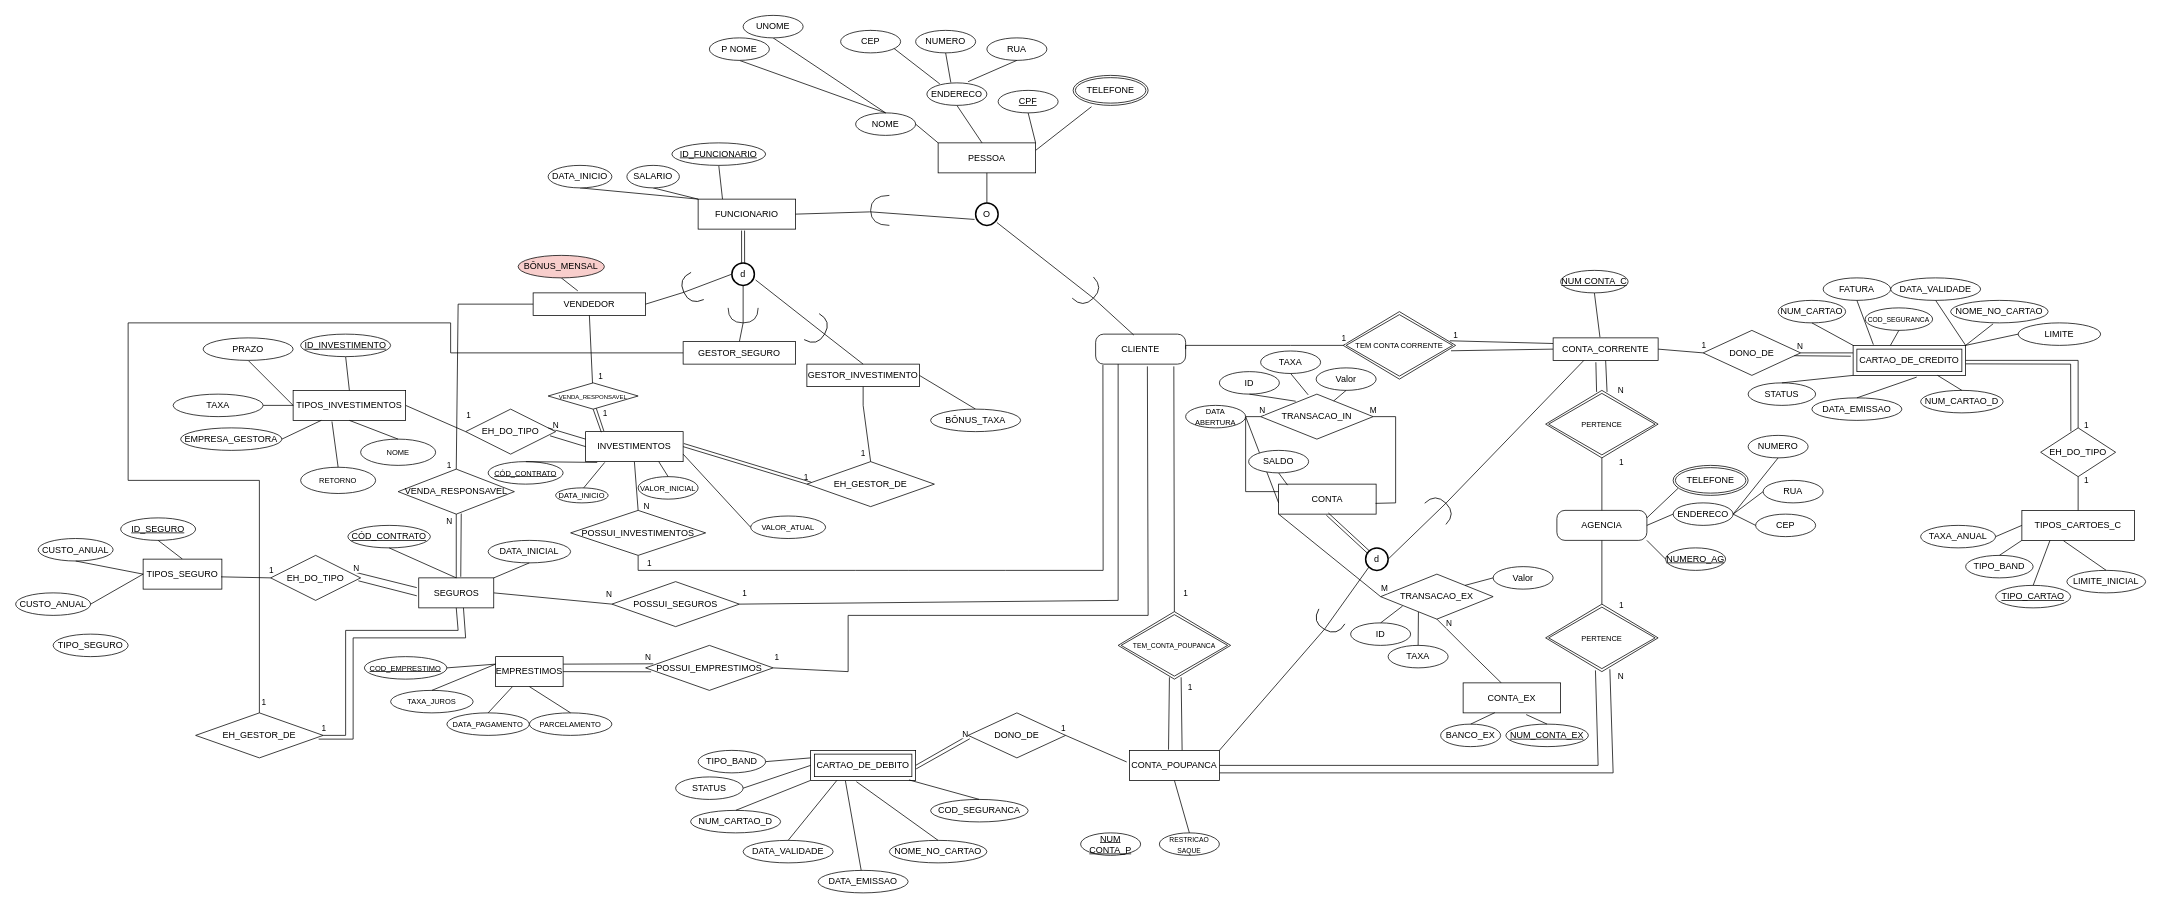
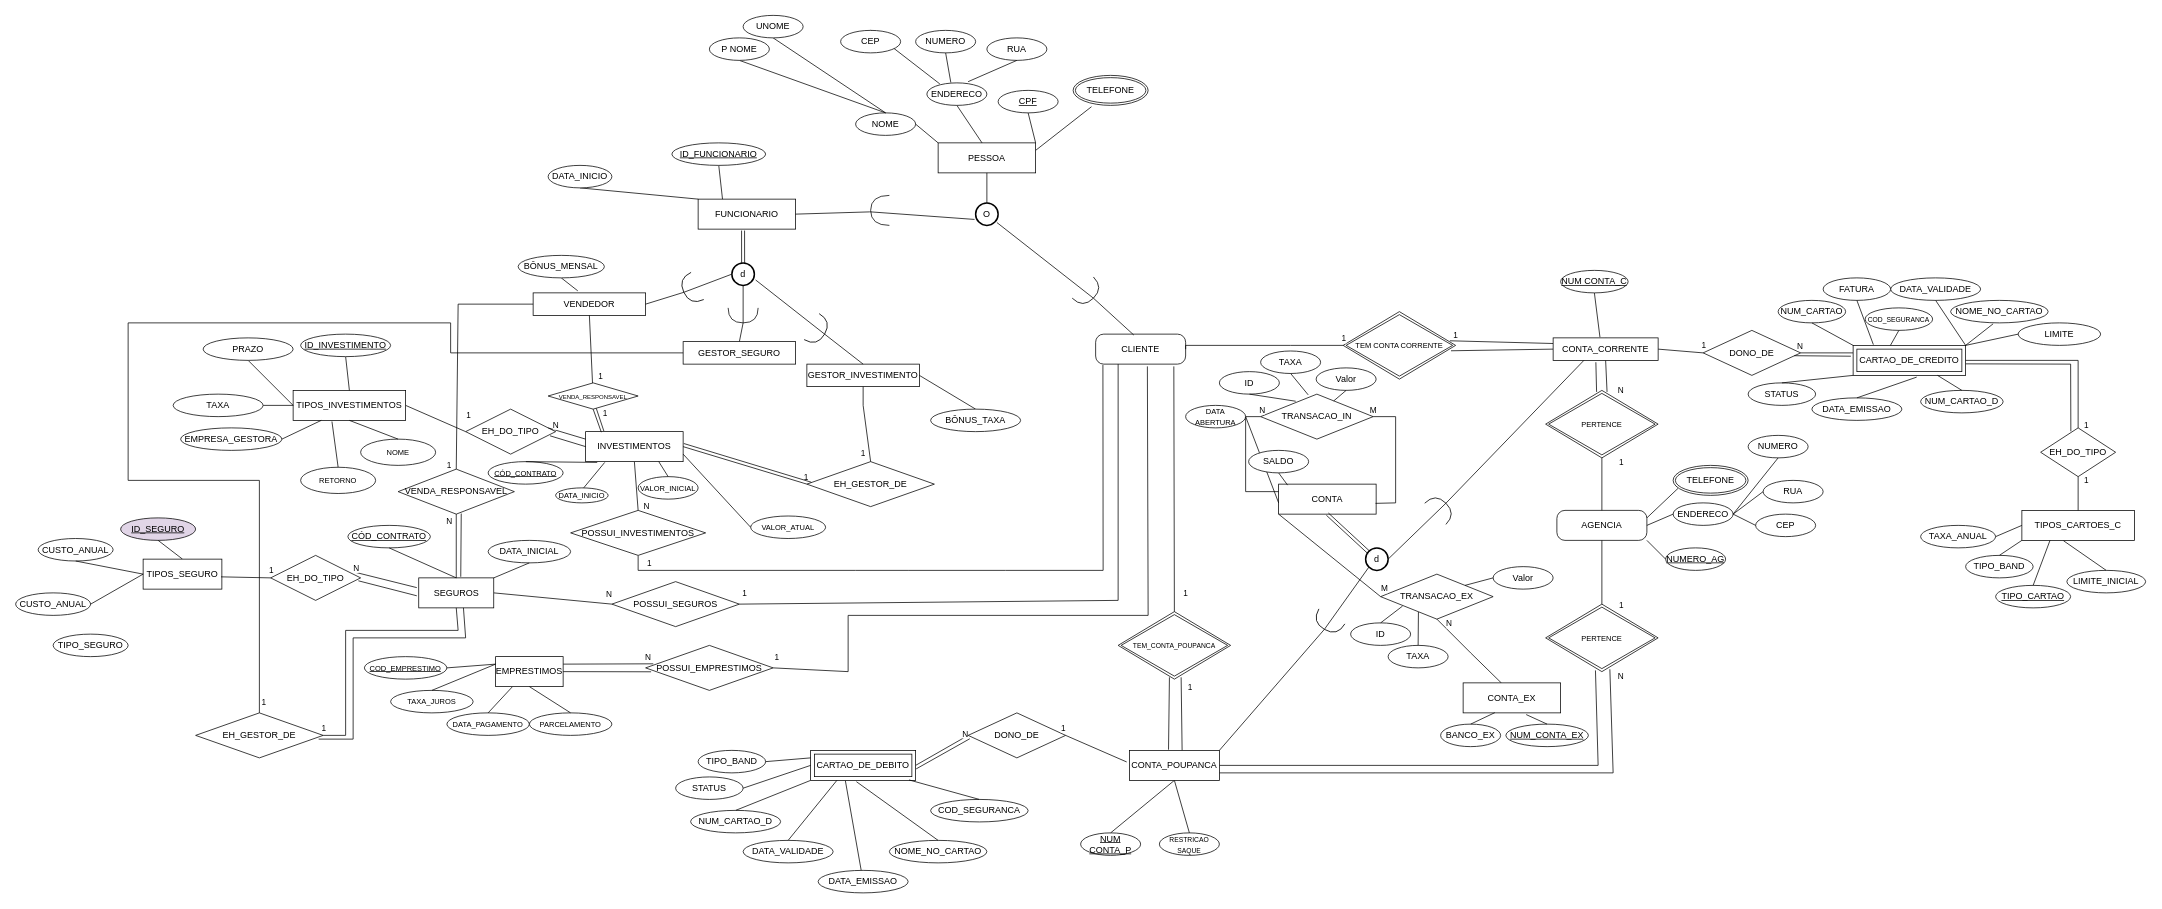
(653, 177) -> none
(672, 193) -> none
(561, 267) -> (561, 267)
(158, 529) -> (158, 529)
none -> (1141, 807)
